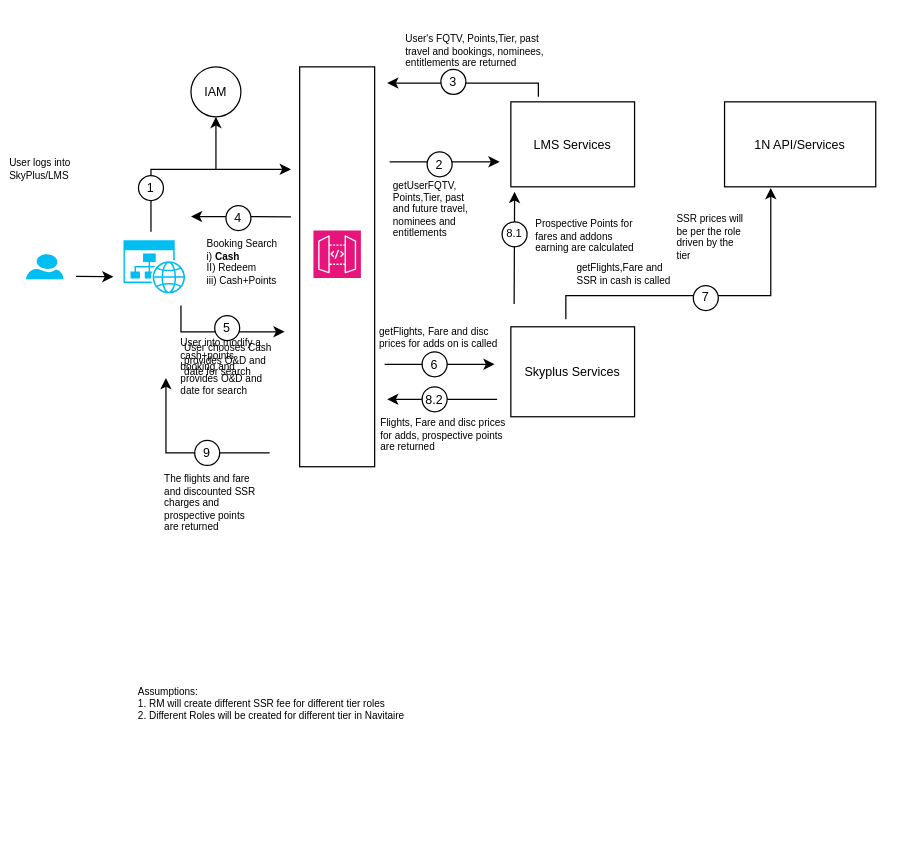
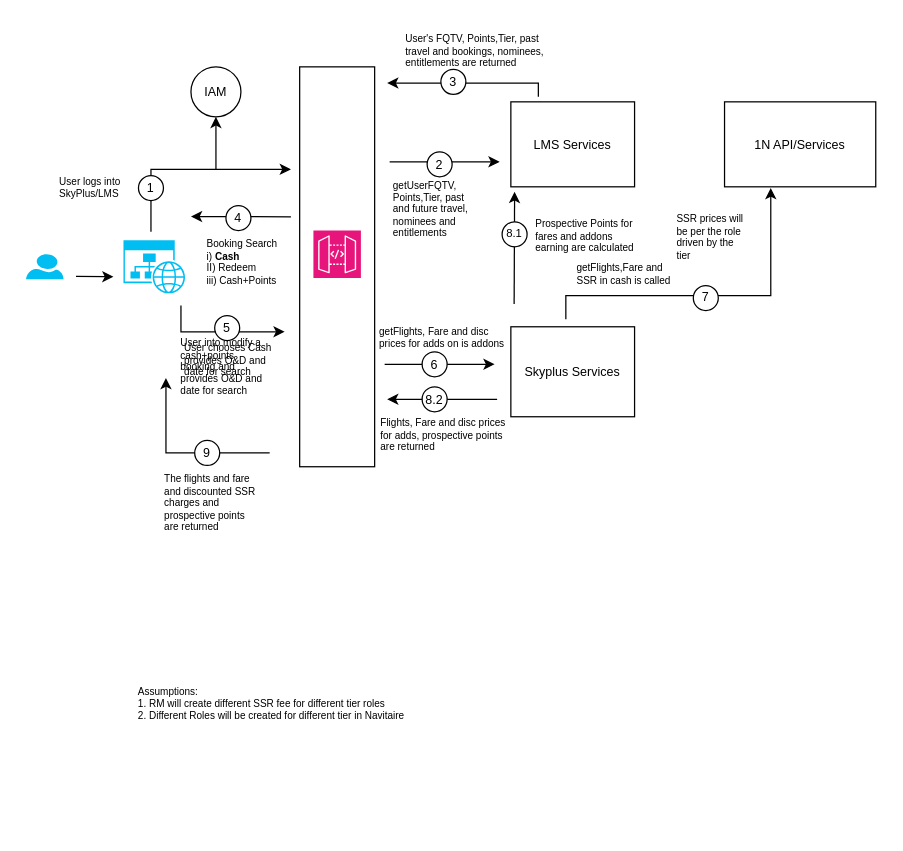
(43, 173) -> (93, 192)
(446, 339) -> (446, 339)
